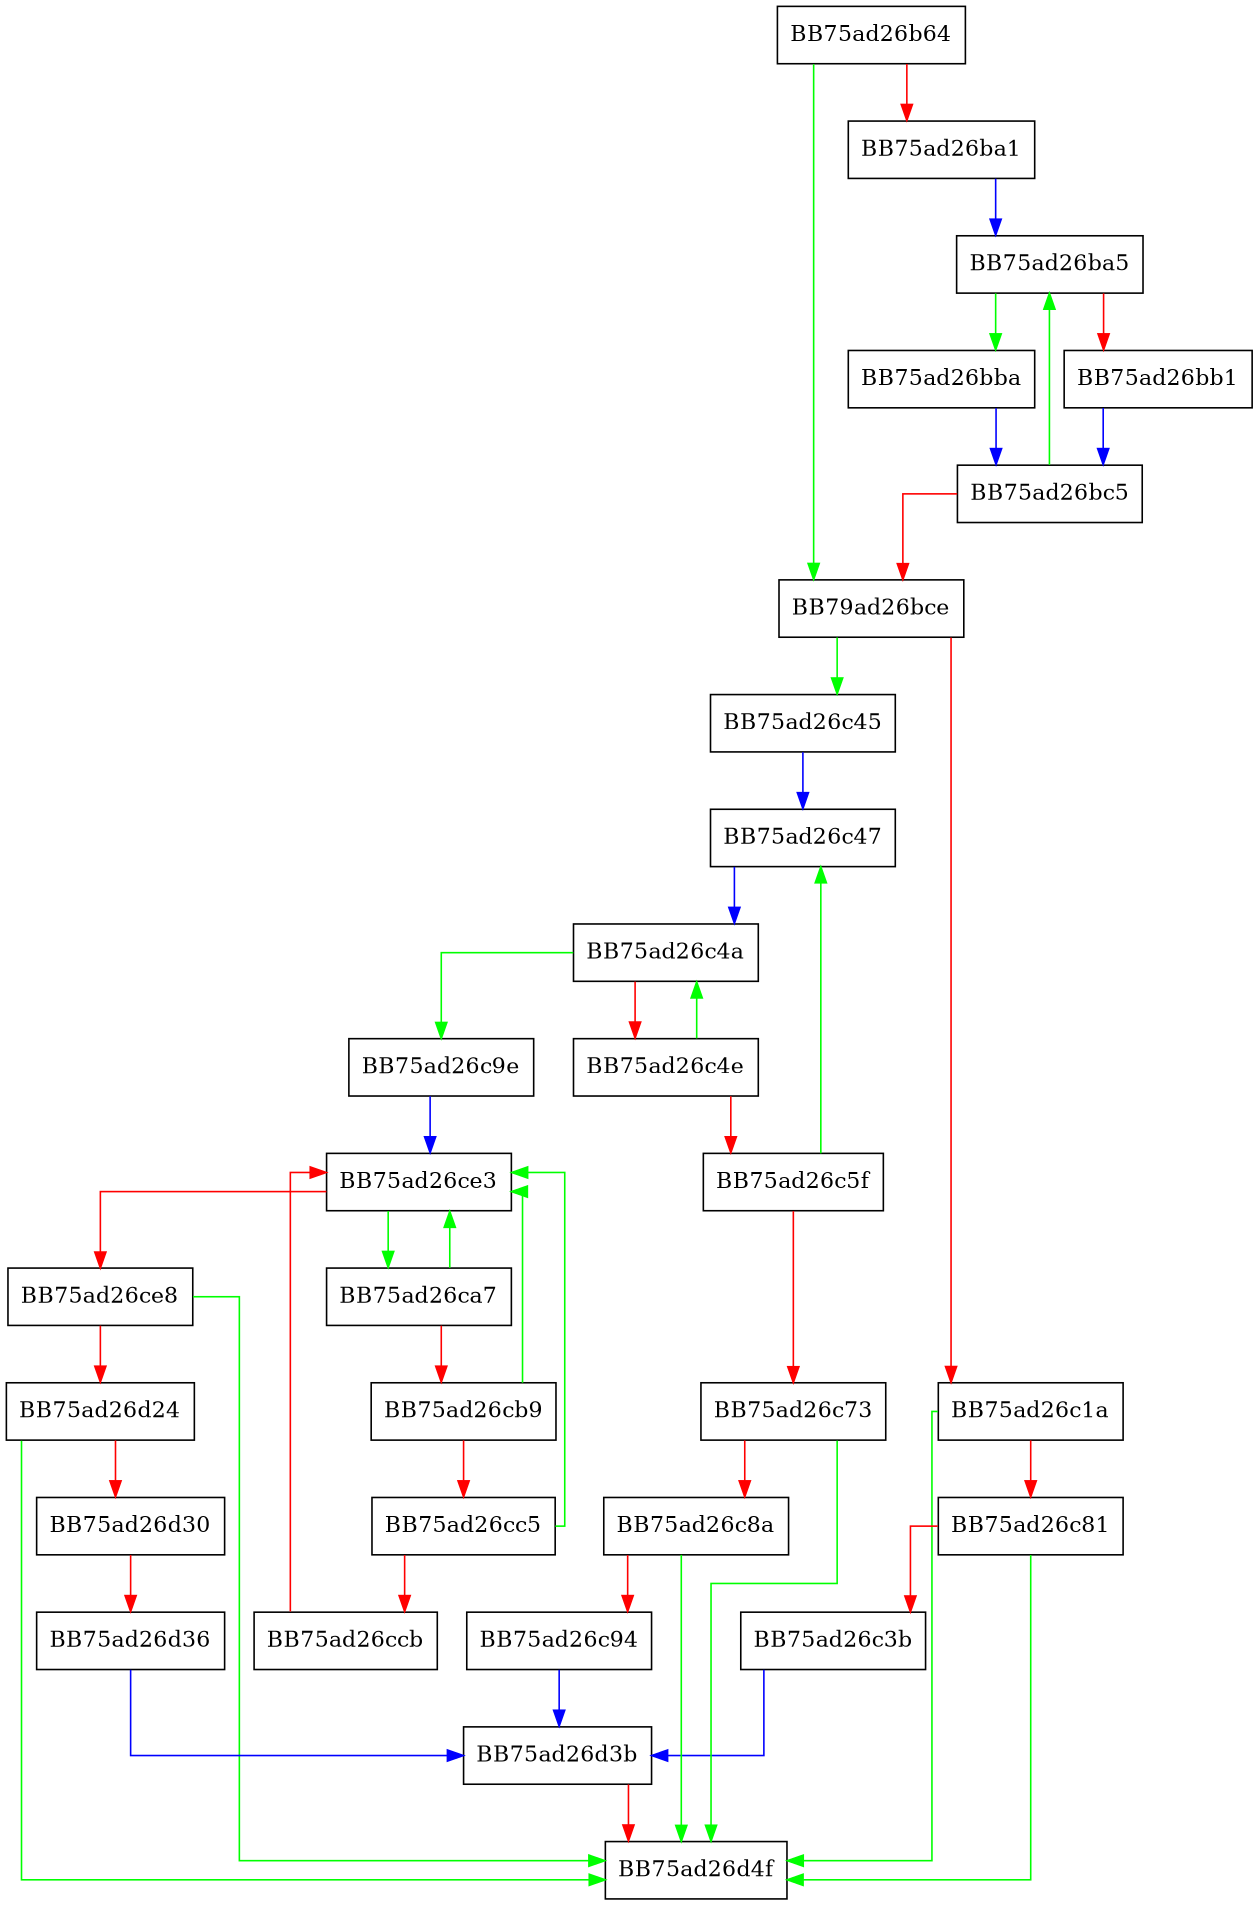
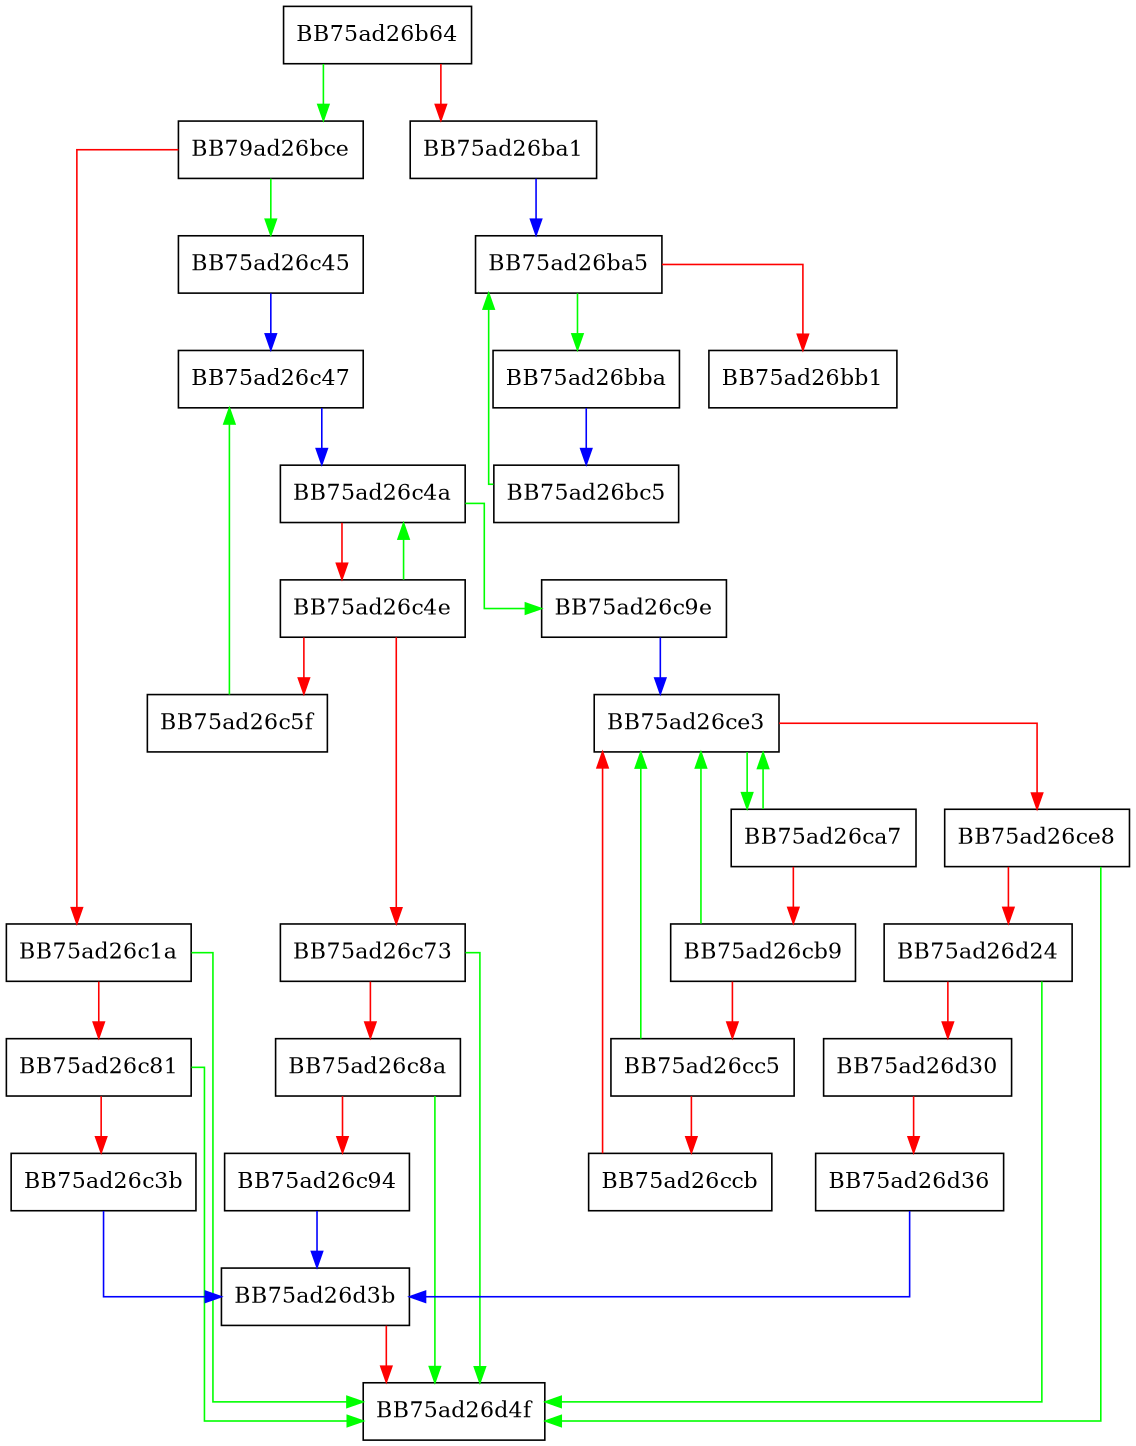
(1103, 428) -> none
(903, 502) -> none
(793, 1289) -> (396, 773)
